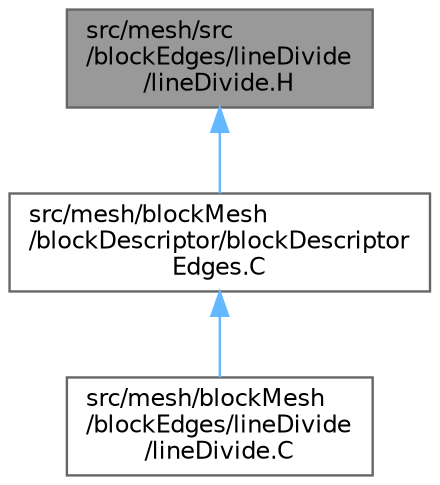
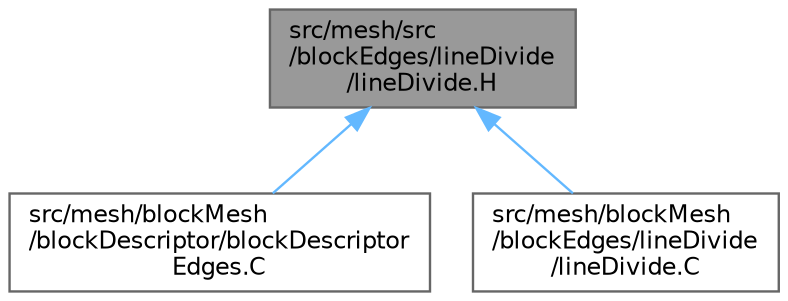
(220, 347) -> (534, 159)
